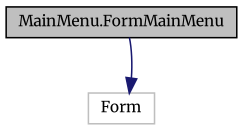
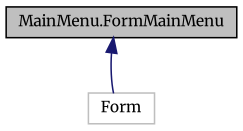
(132, 58) -> (111, 73)
